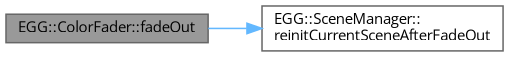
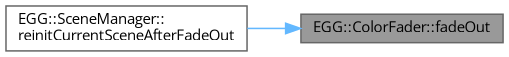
(228, 28) -> (266, 28)
